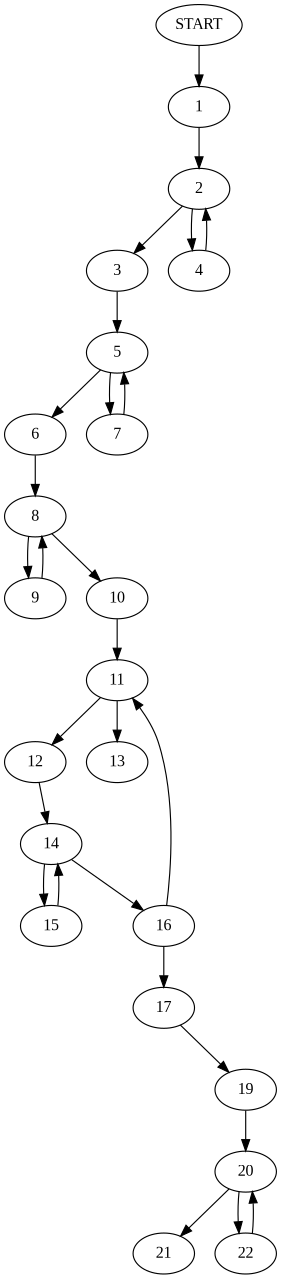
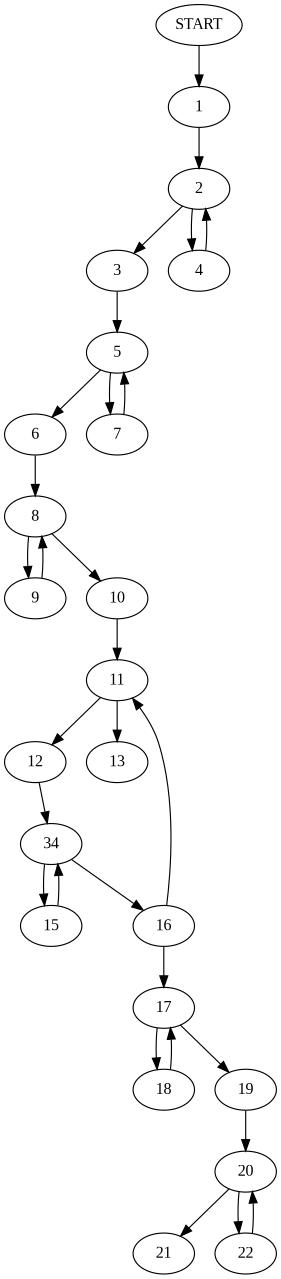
(51, 844) -> (51, 844)
none -> (164, 1090)
